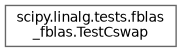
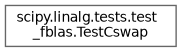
(91, 26) -> (91, 26)
